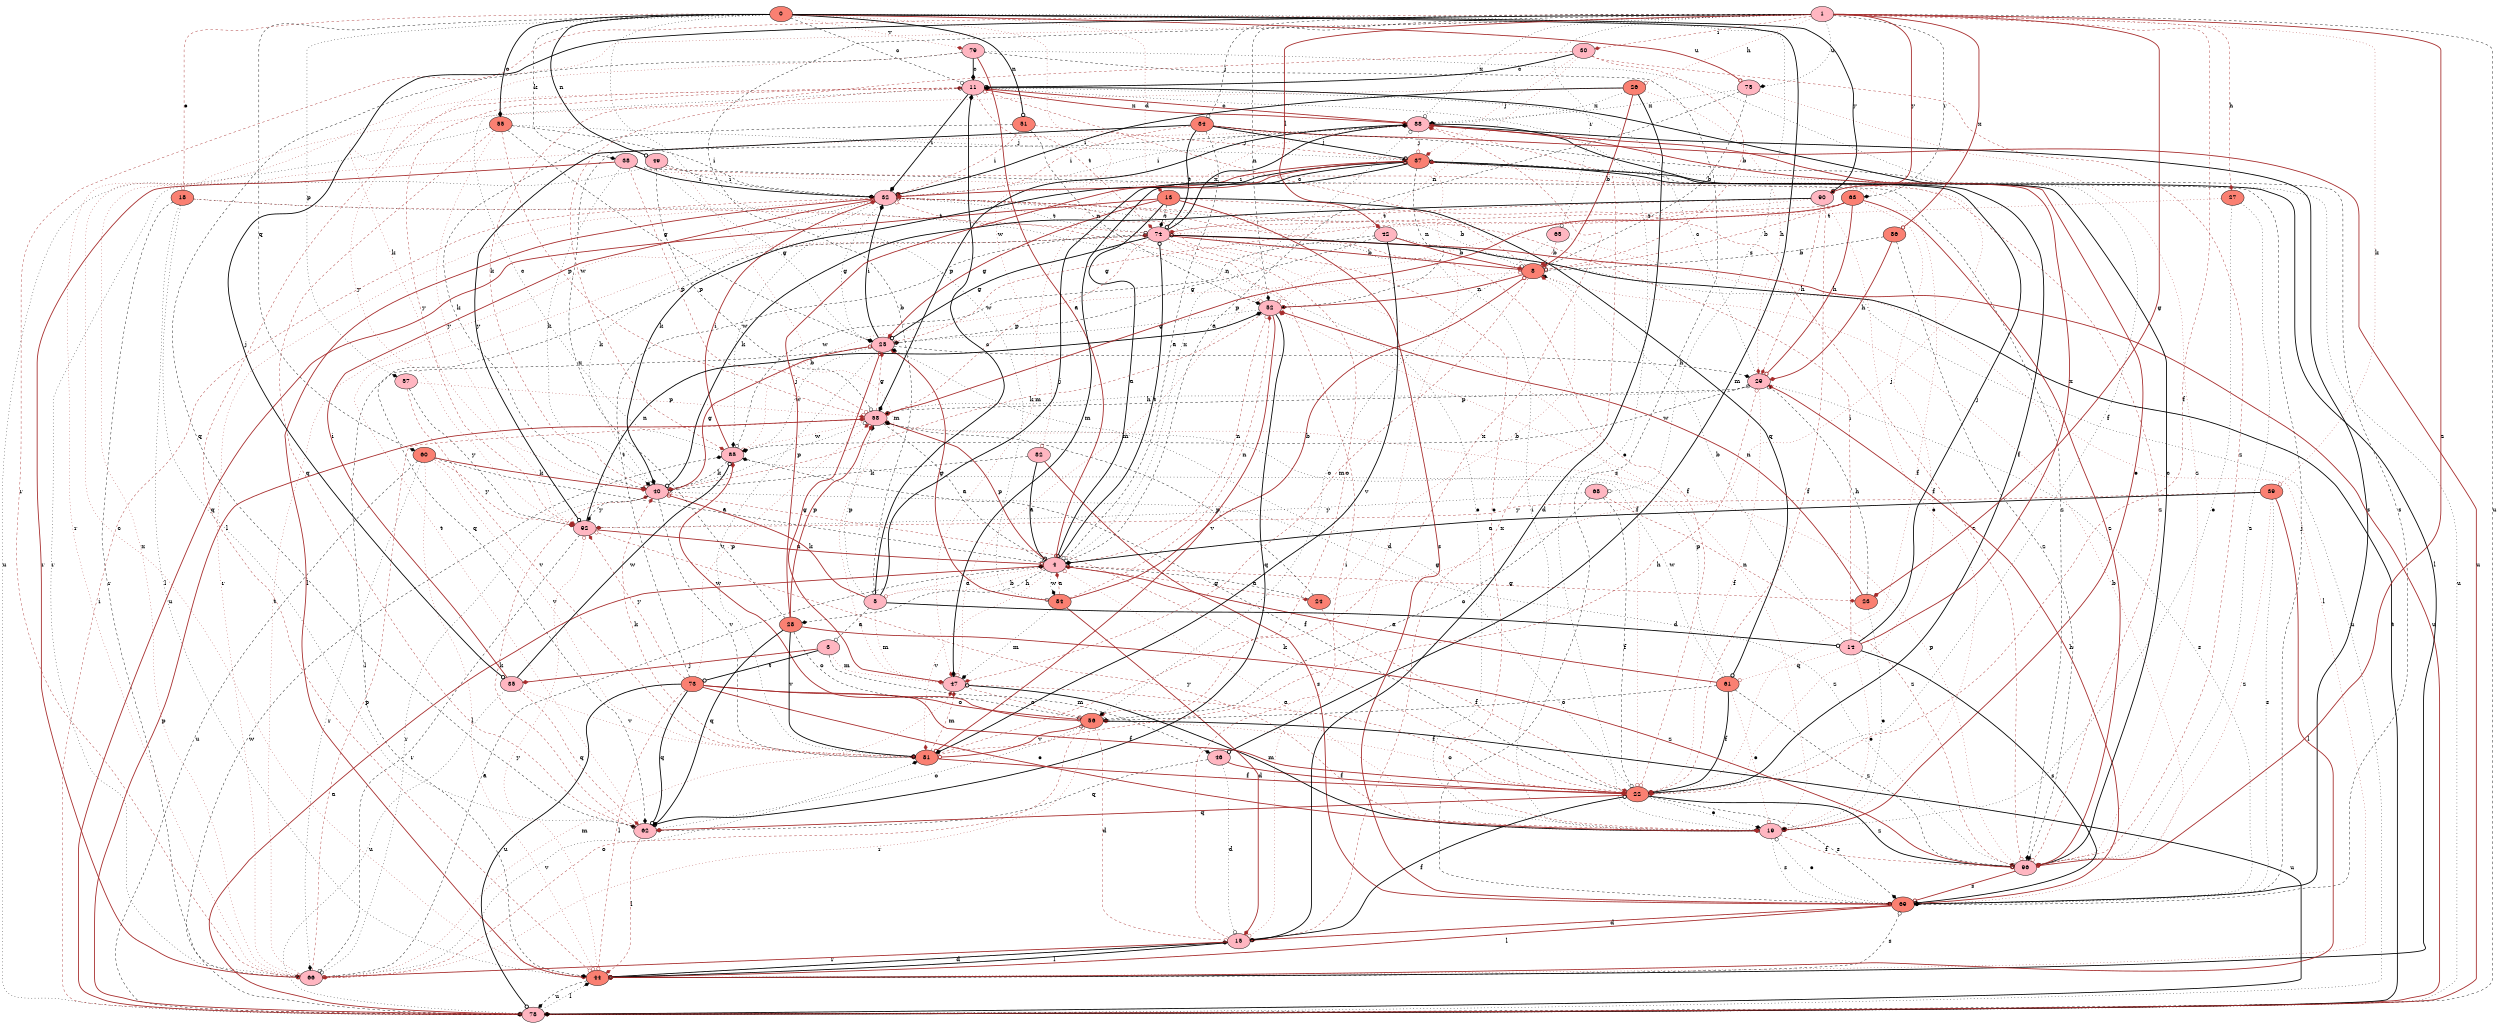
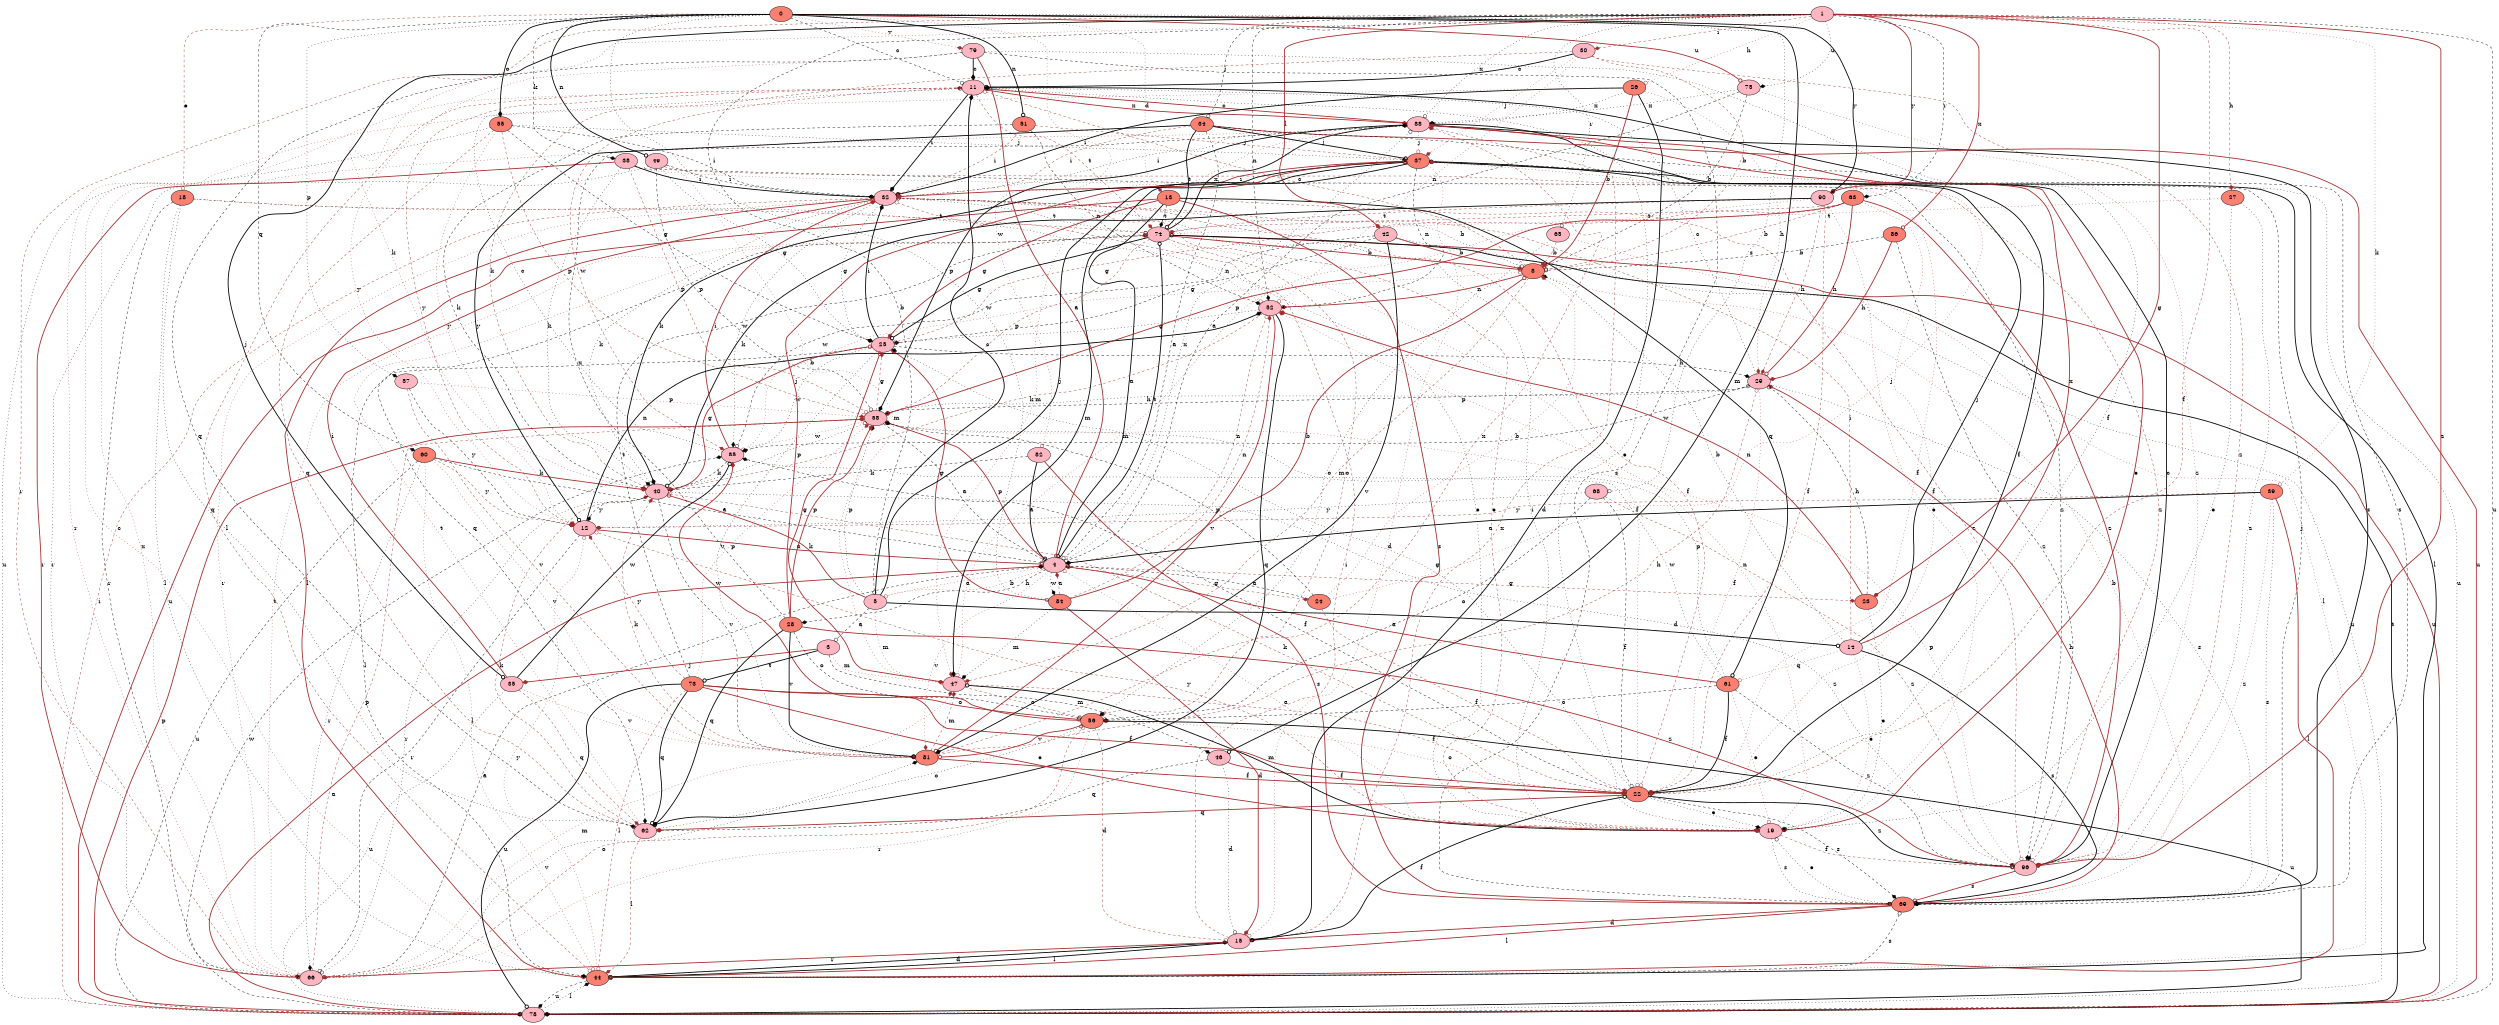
(585, 528) -> (585, 528)
